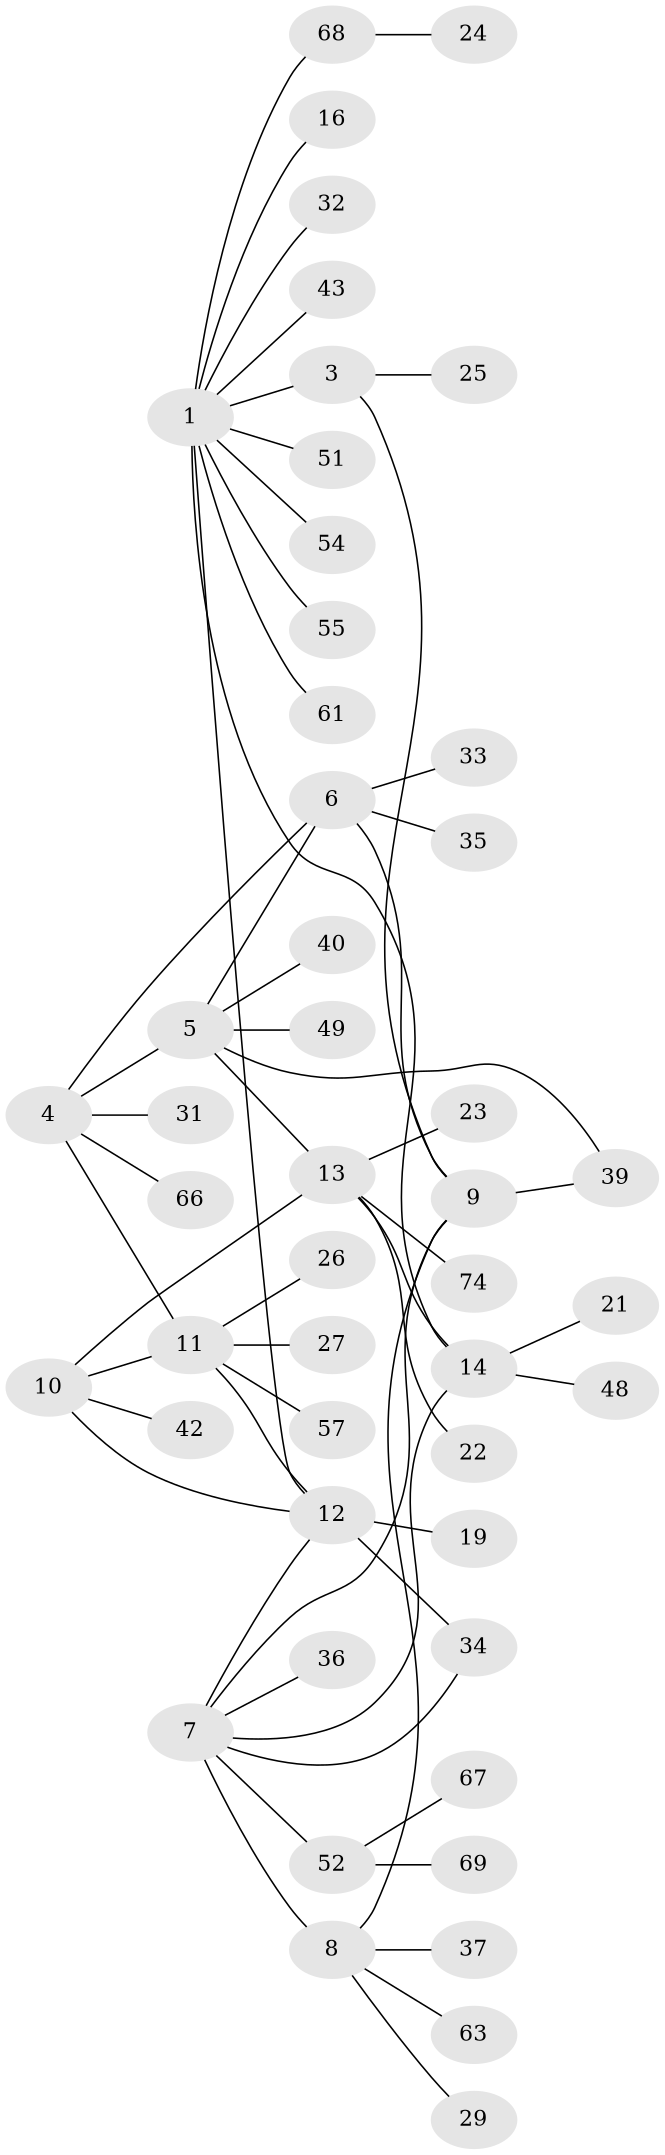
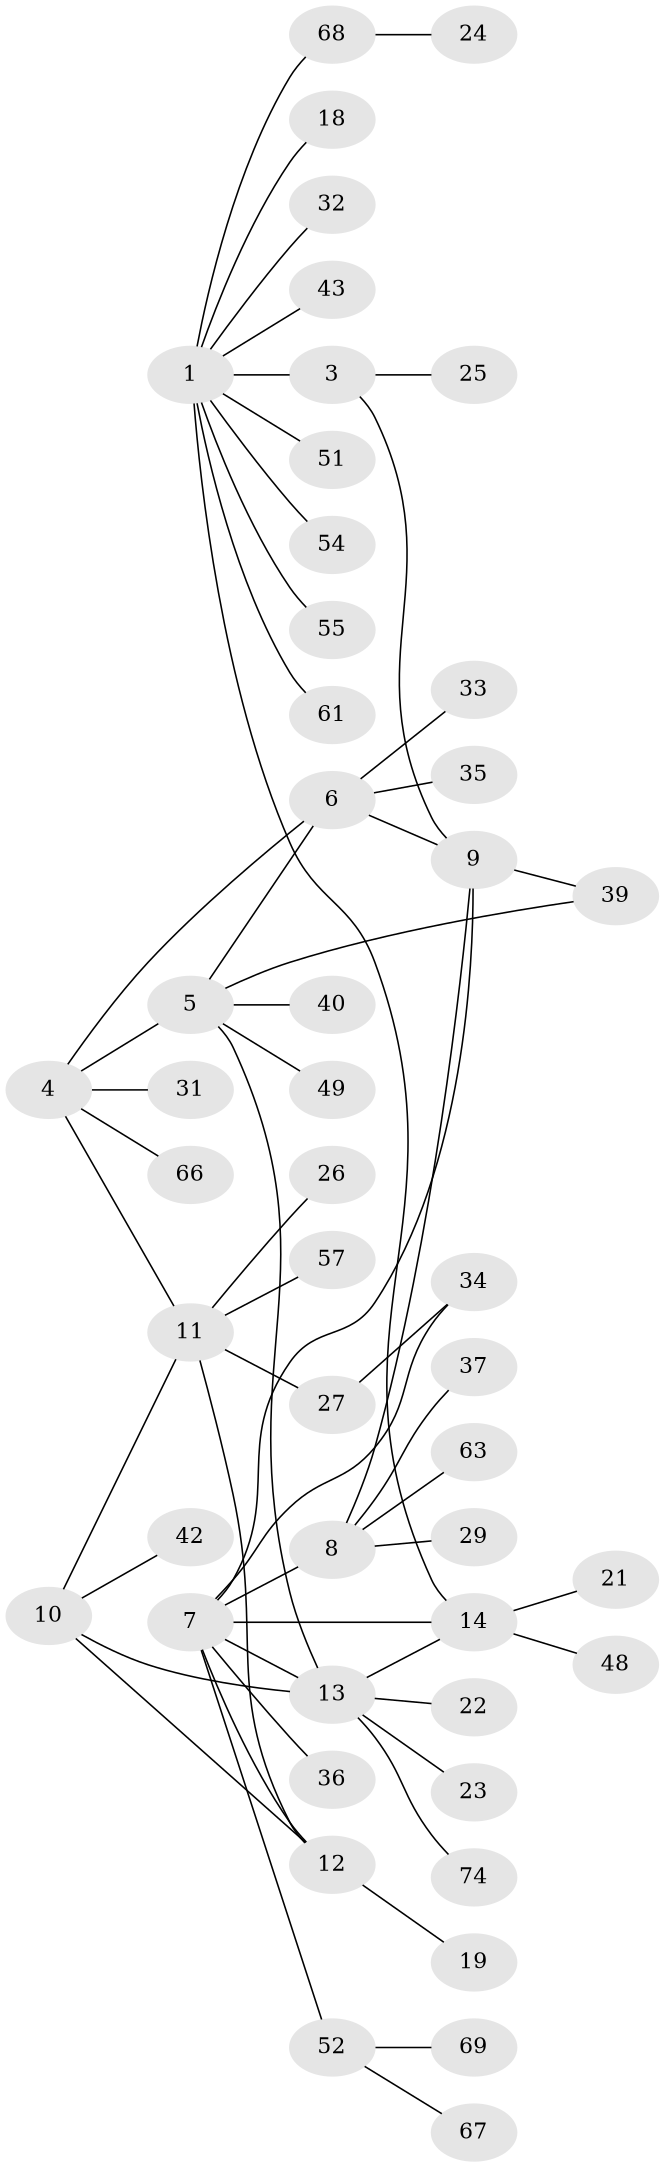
(332, 120) -> (332, 120)
(231, 920) -> none
(392, 1571) -> (412, 1336)
none -> (262, 1659)
